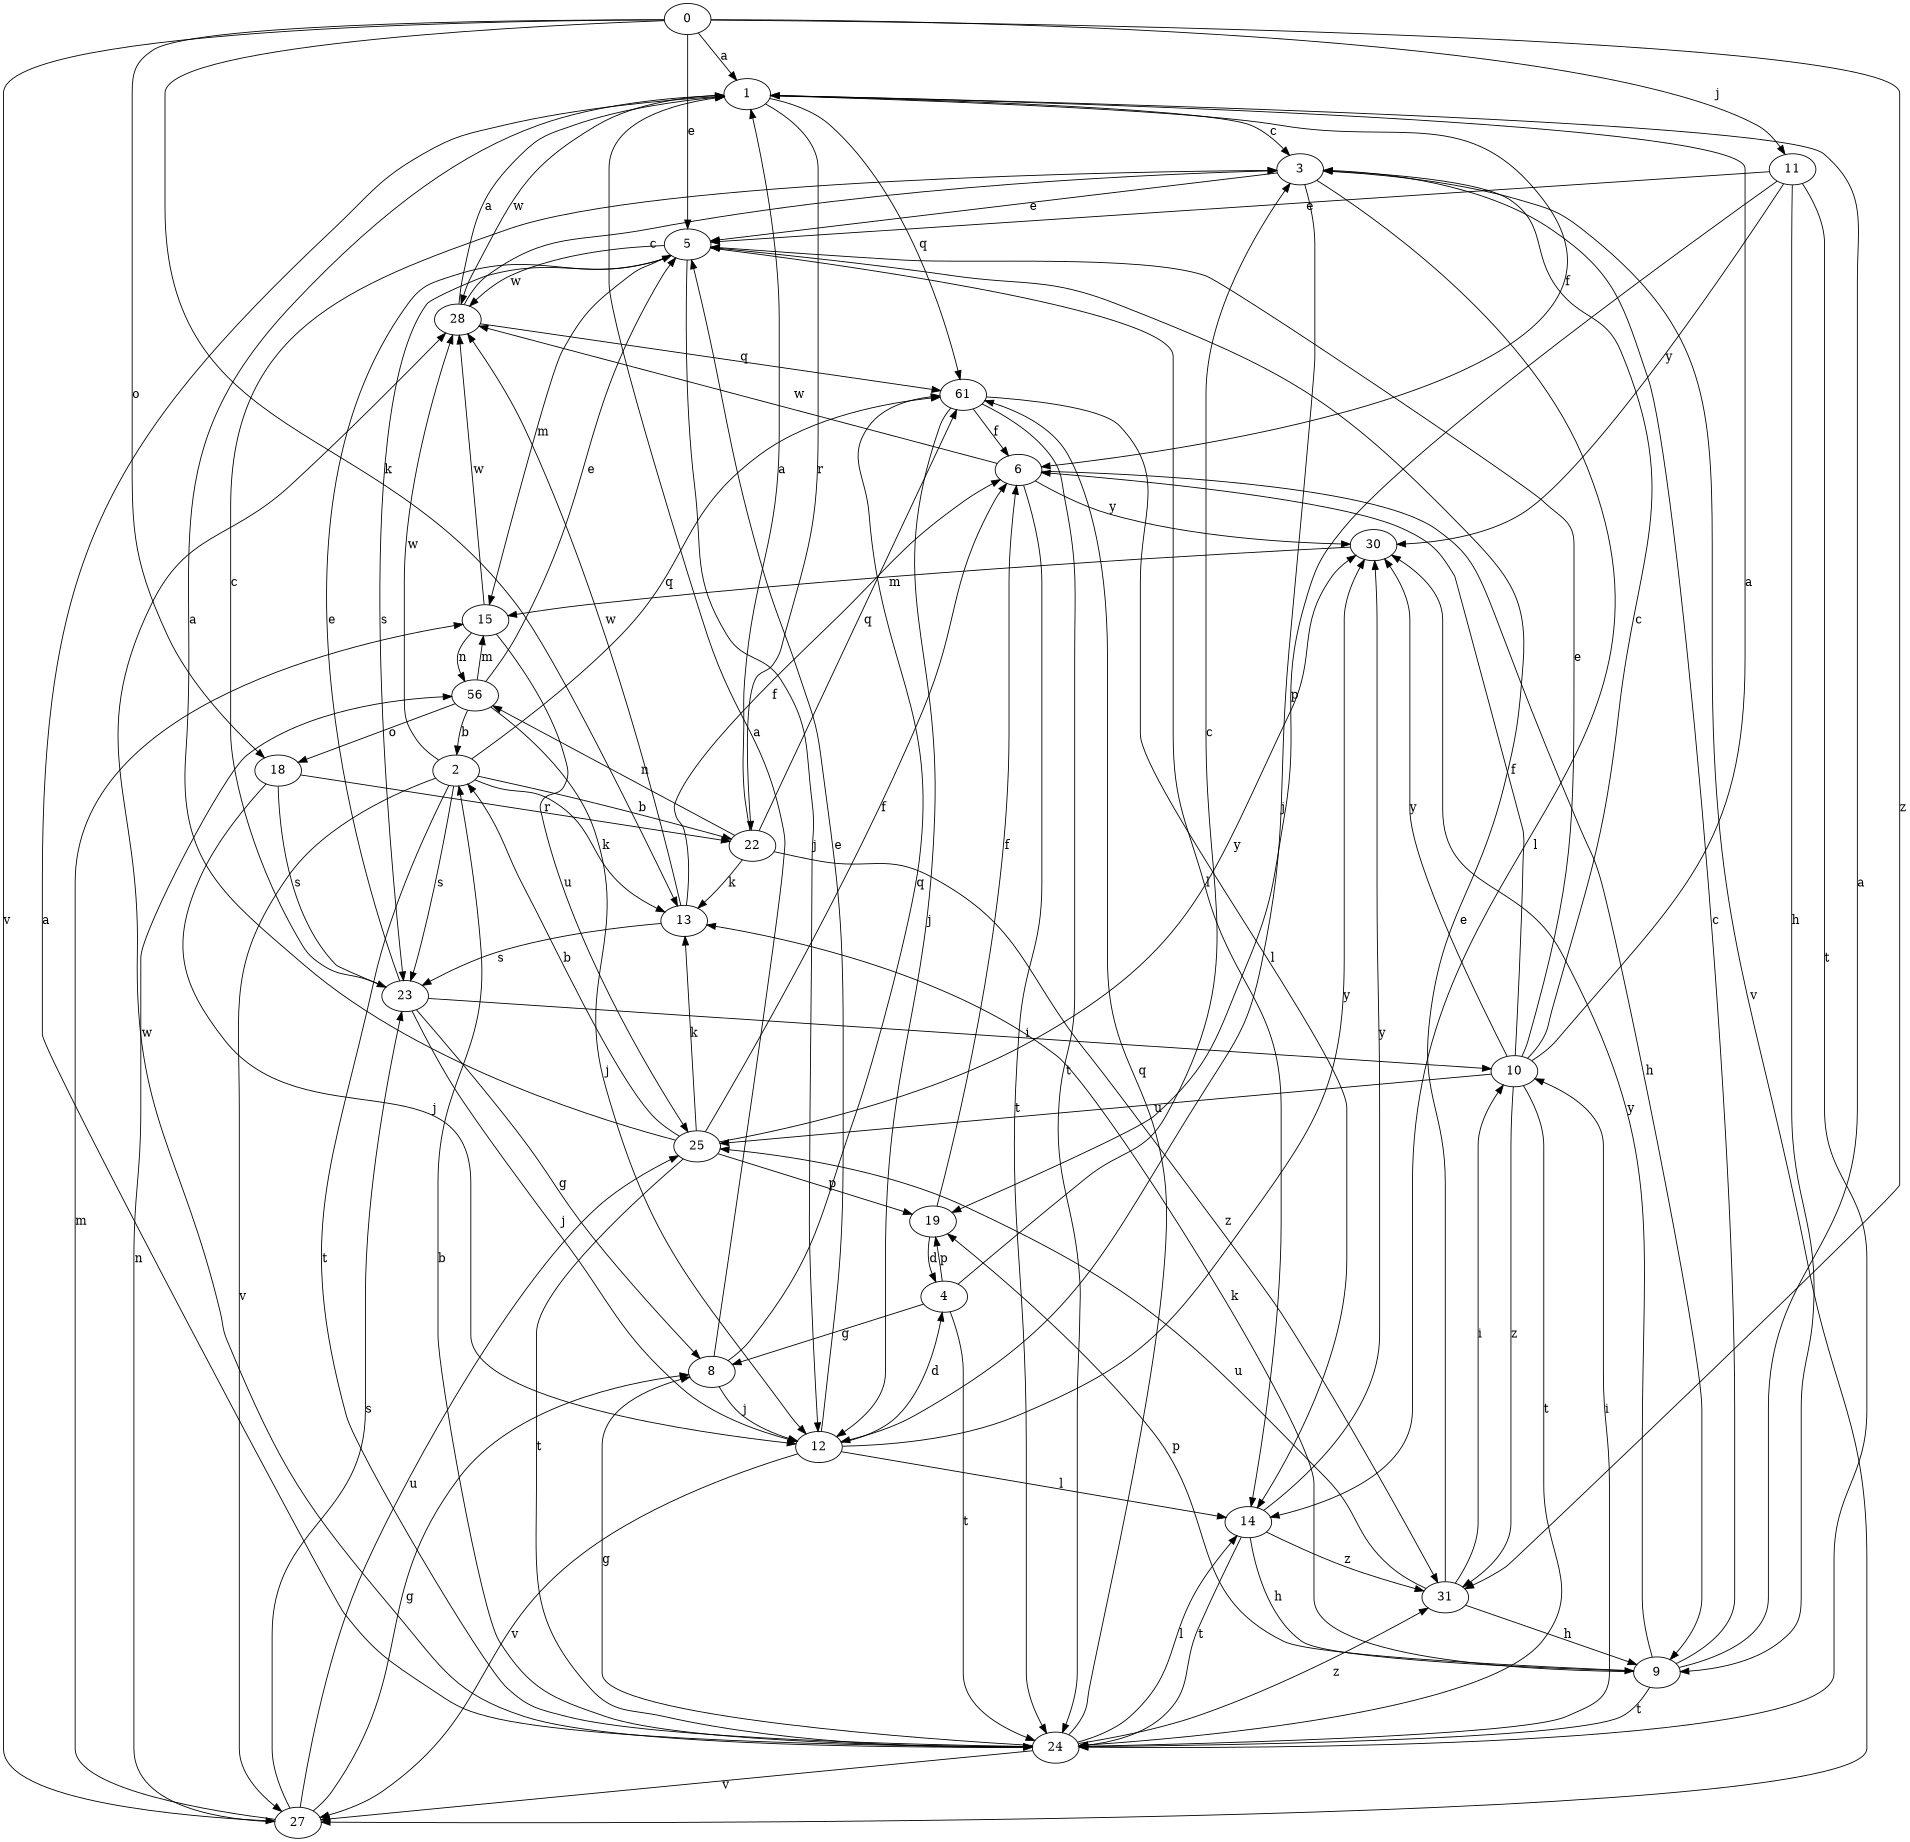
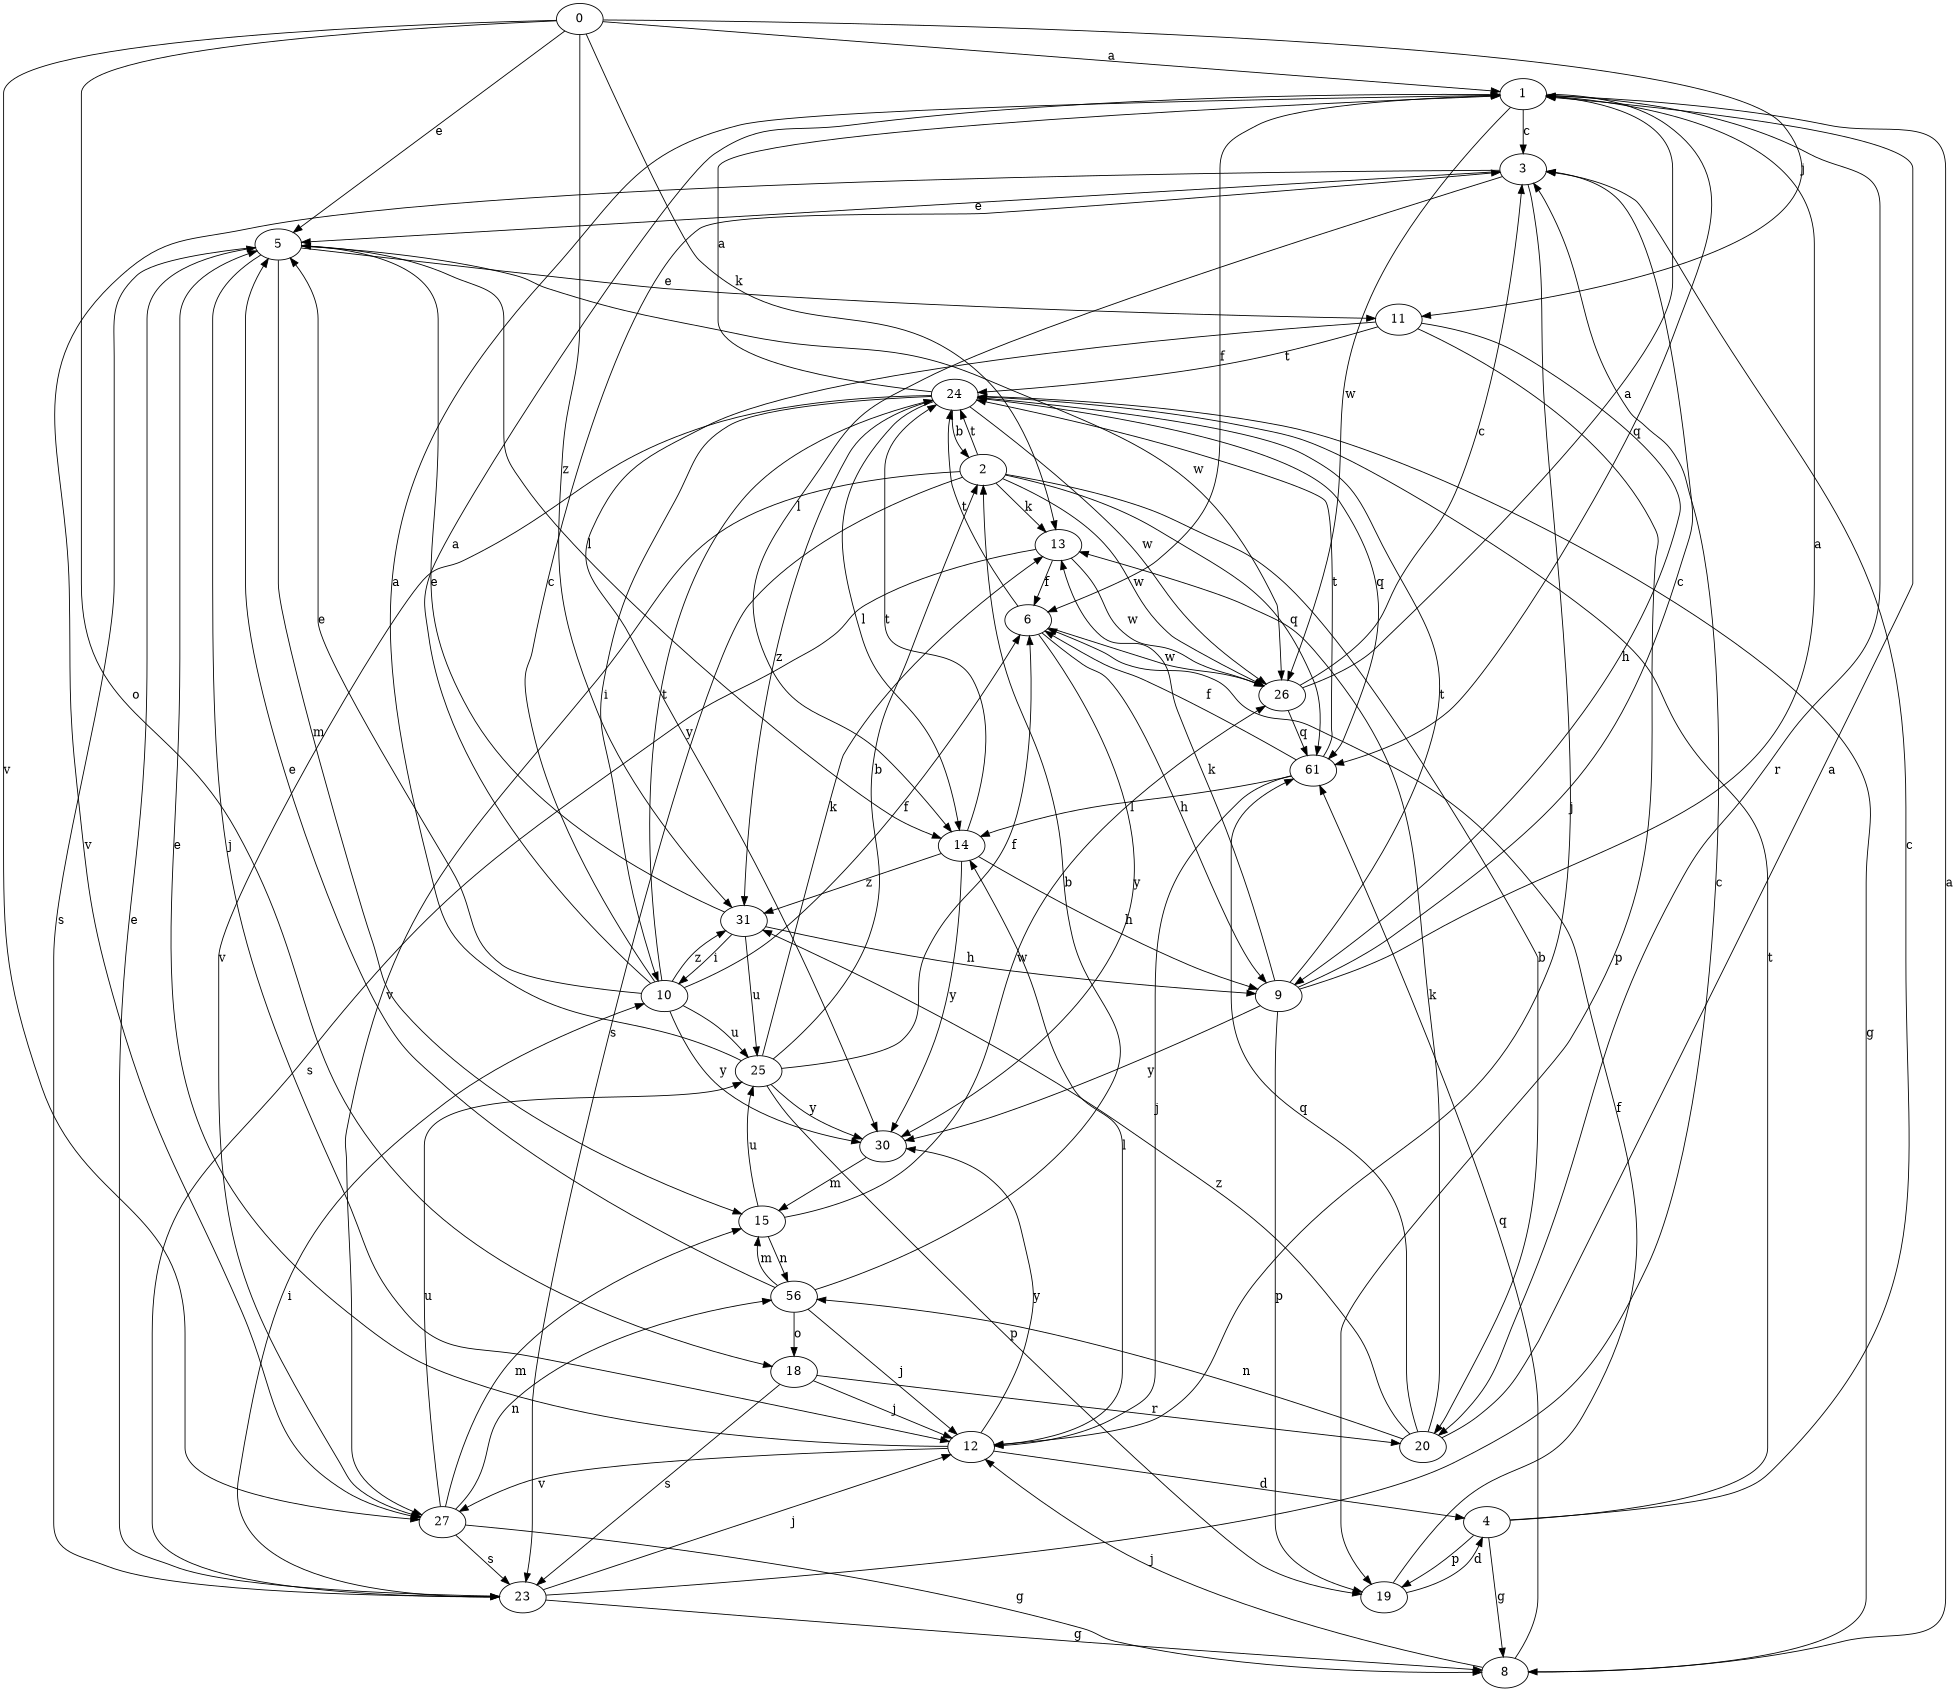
(1244, 207) -> (833, 299)
(458, 320) -> (1282, 695)
(752, 846) -> (1423, 1447)
(548, 1622) -> none
